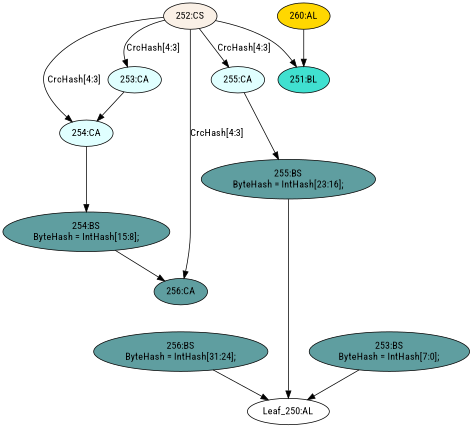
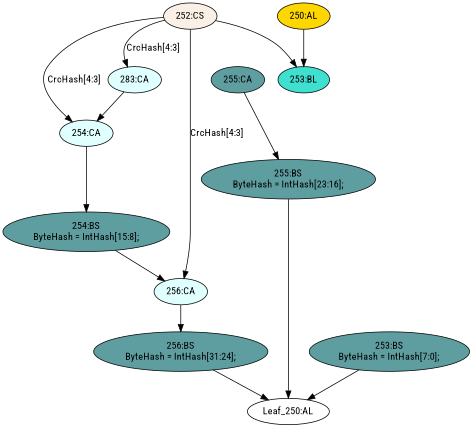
(304, 16) -> (304, 16)
(212, 45) -> none
(135, 80) -> (135, 80)
(238, 80) -> (238, 80)
(304, 80) -> (304, 80)
(181, 292) -> (181, 292)
none -> (181, 315)
